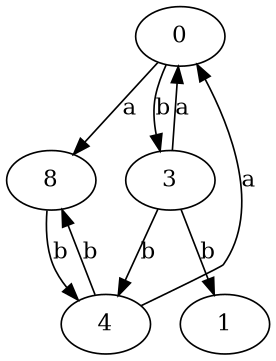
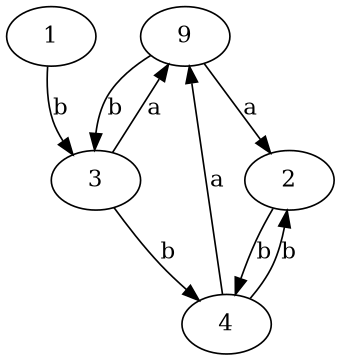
(180, 36) -> (185, 36)
(51, 180) -> (289, 180)
(195, 245) -> (49, 105)
